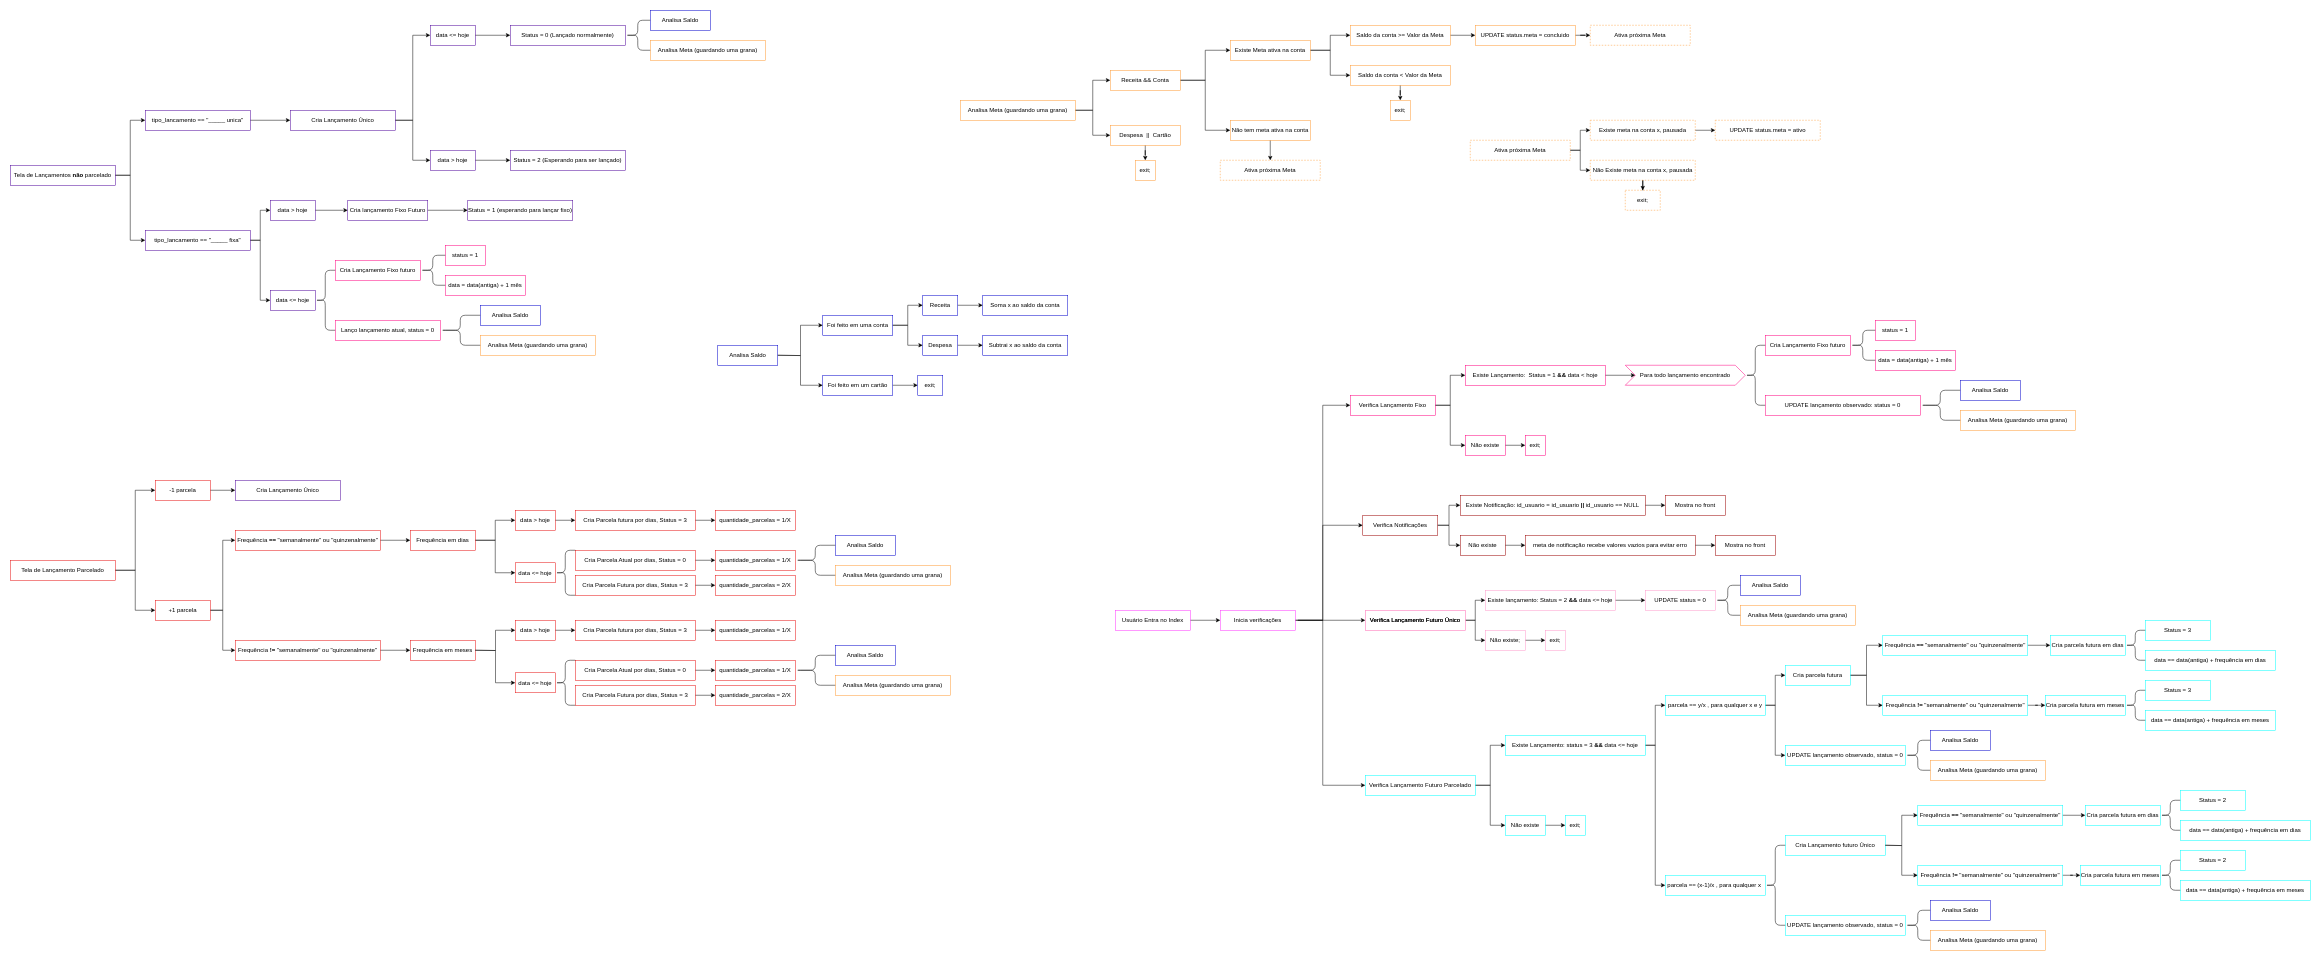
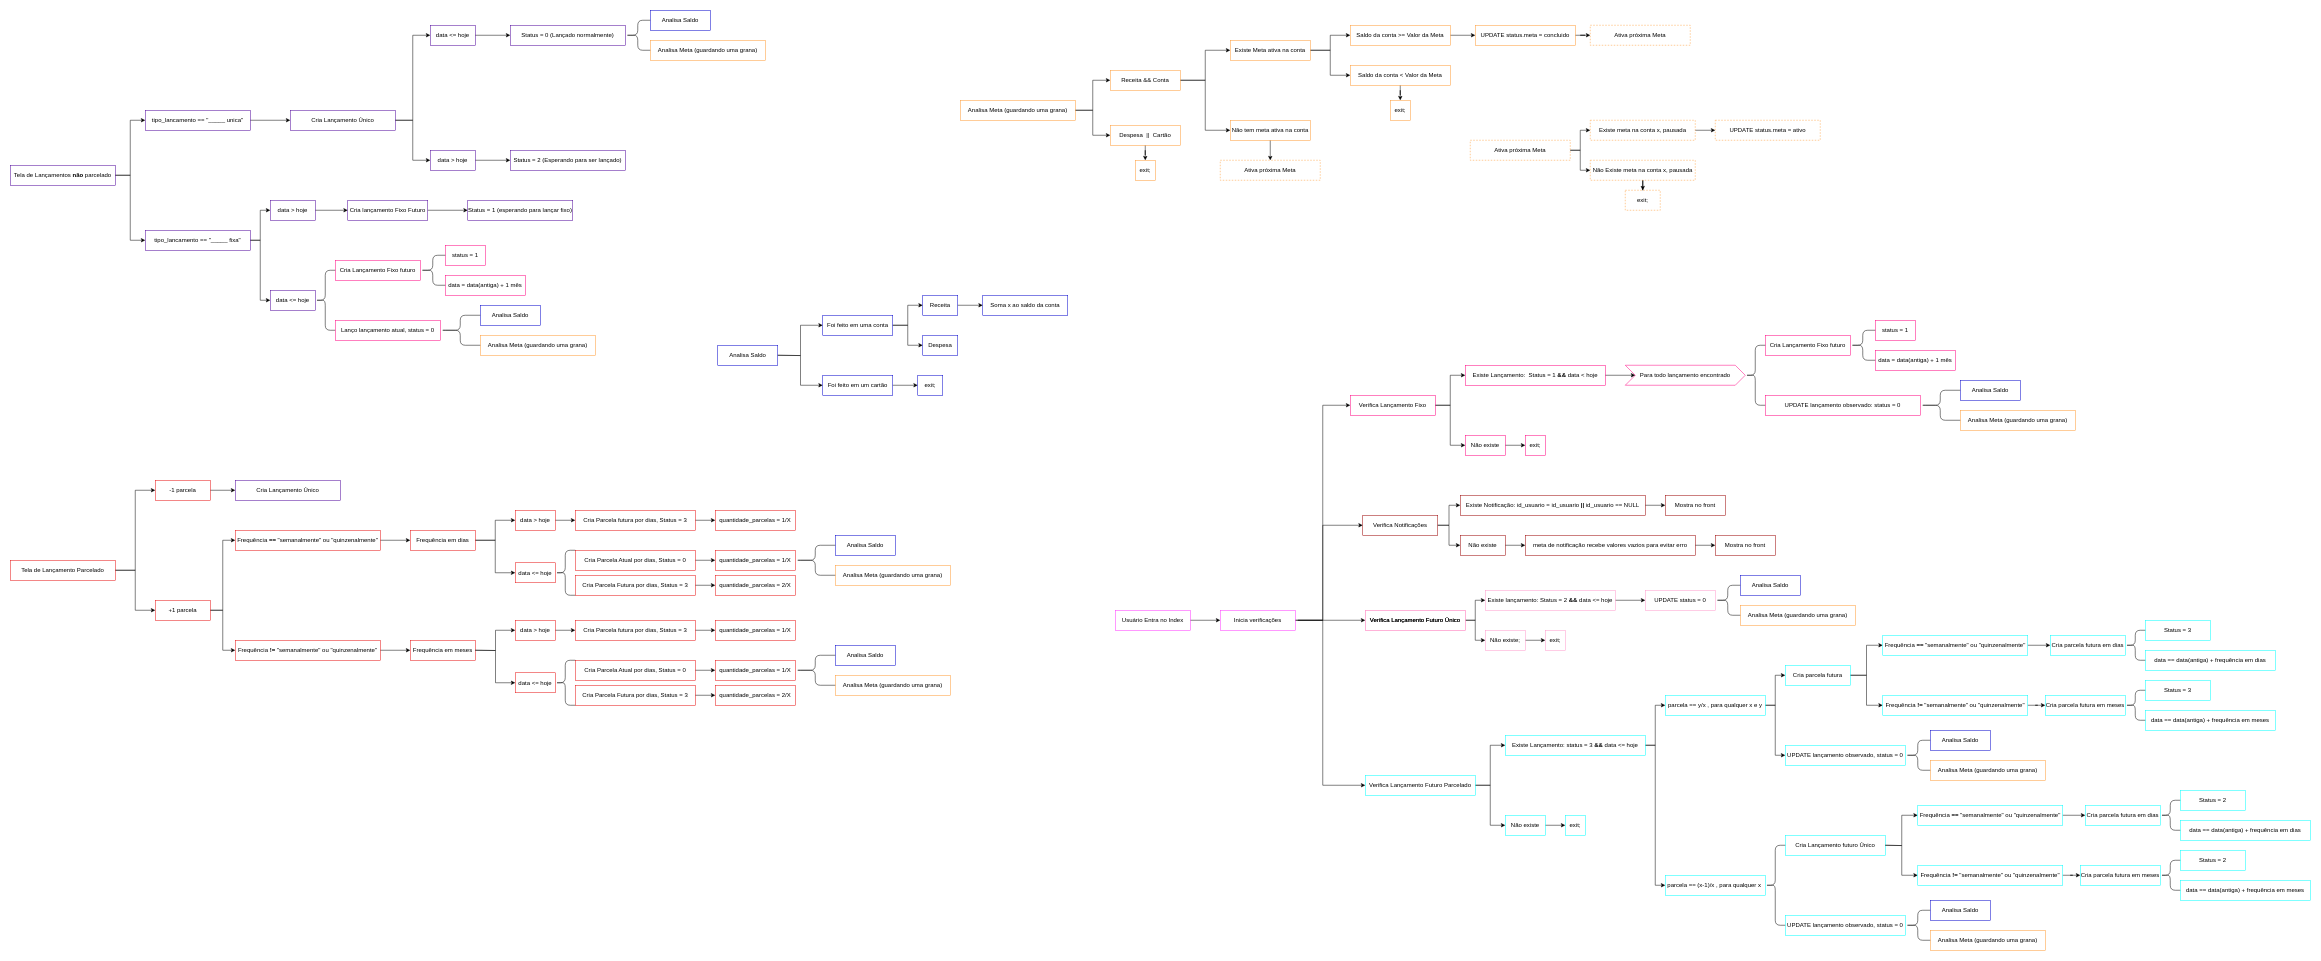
(979, 345) -> none
(1025, 345) -> none
